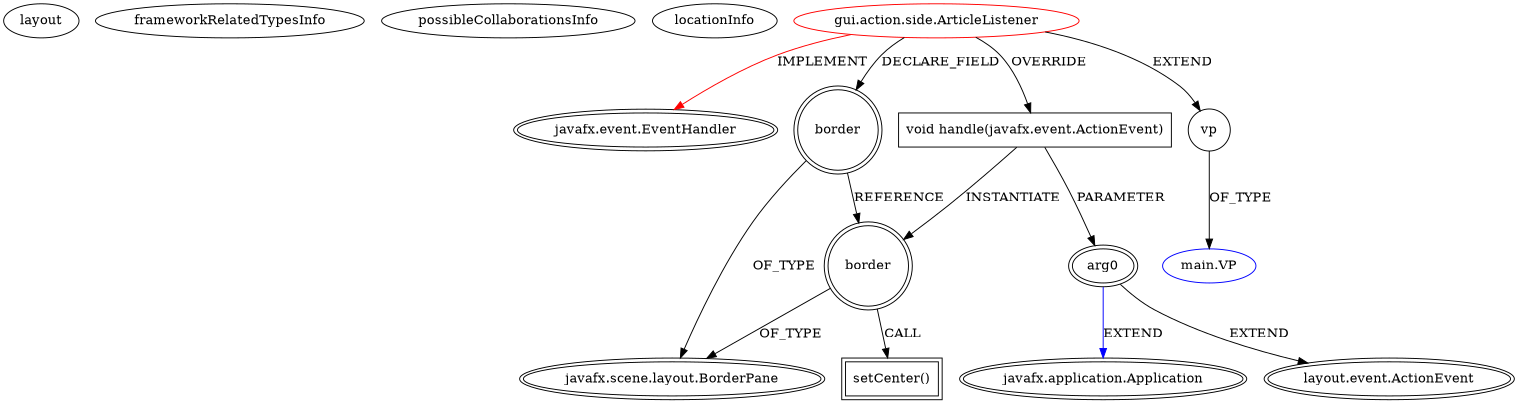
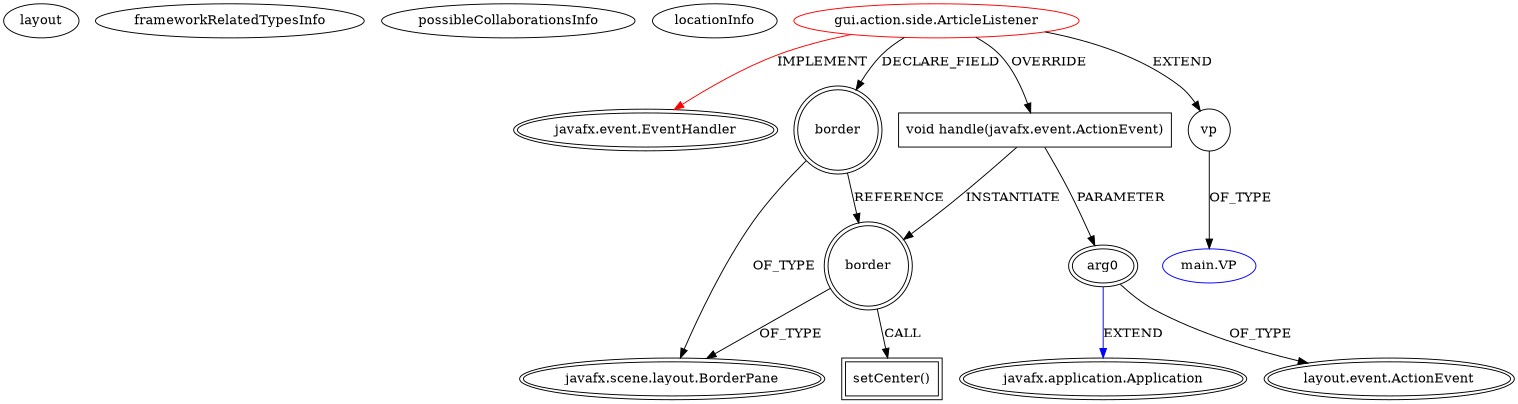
(1259, 334) -> (1261, 334)
